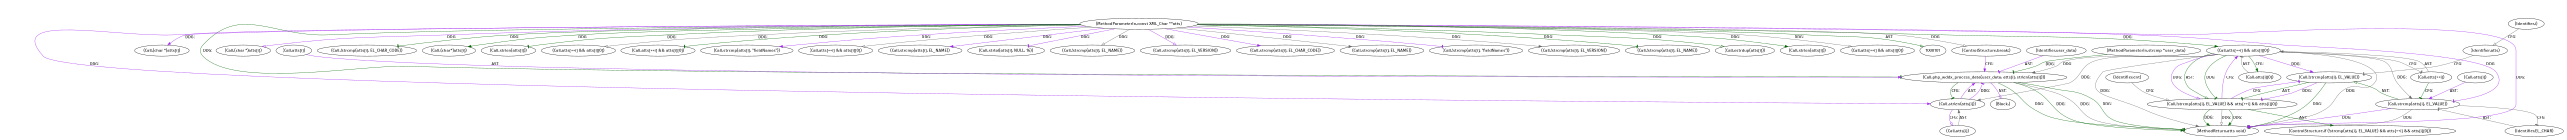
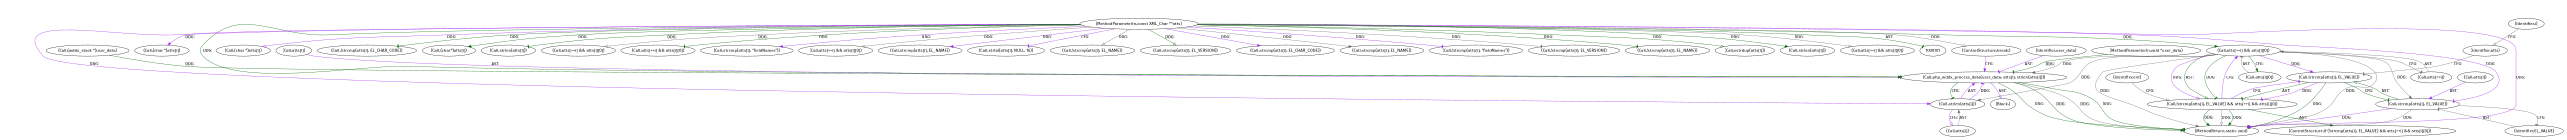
(1560, 28) -> (1560, 28)
(1366, 34) -> (1366, 34)
(1161, 36) -> (1161, 36)
(1086, 37) -> (1086, 37)
none -> (88, 51)
(2146, 51) -> (2146, 51)
(2425, 90) -> (2365, 93)
(2221, 131) -> (2221, 131)
(2534, 131) -> (2534, 131)
